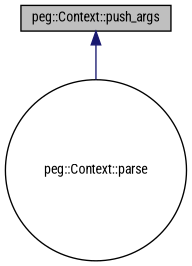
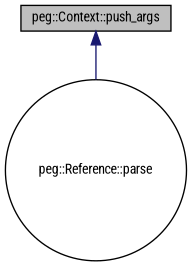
(96, 170) -> (96, 170)
